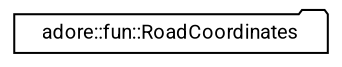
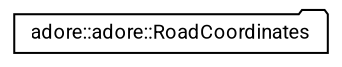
(171, 34) -> (171, 34)
